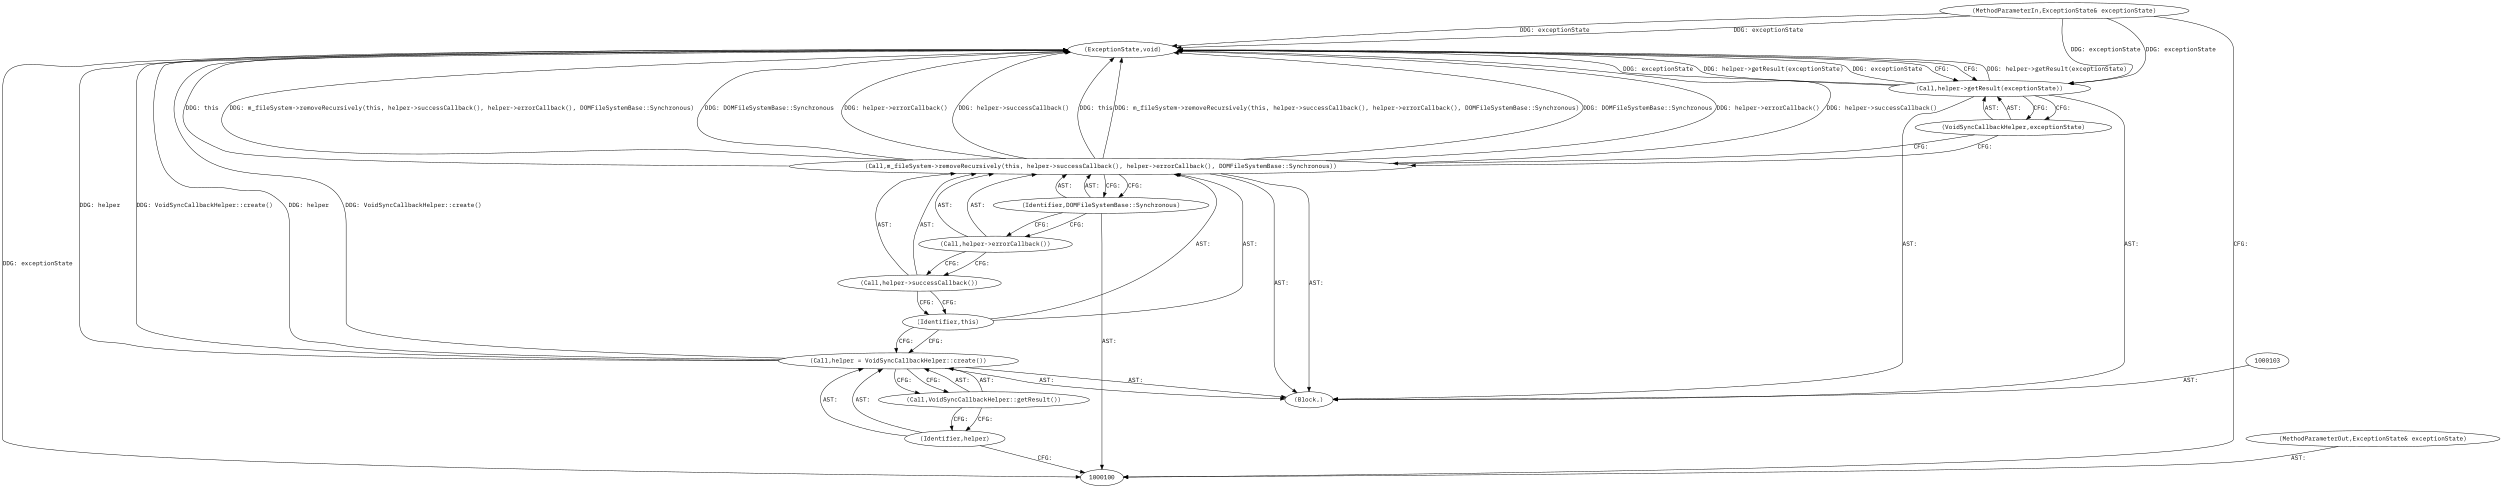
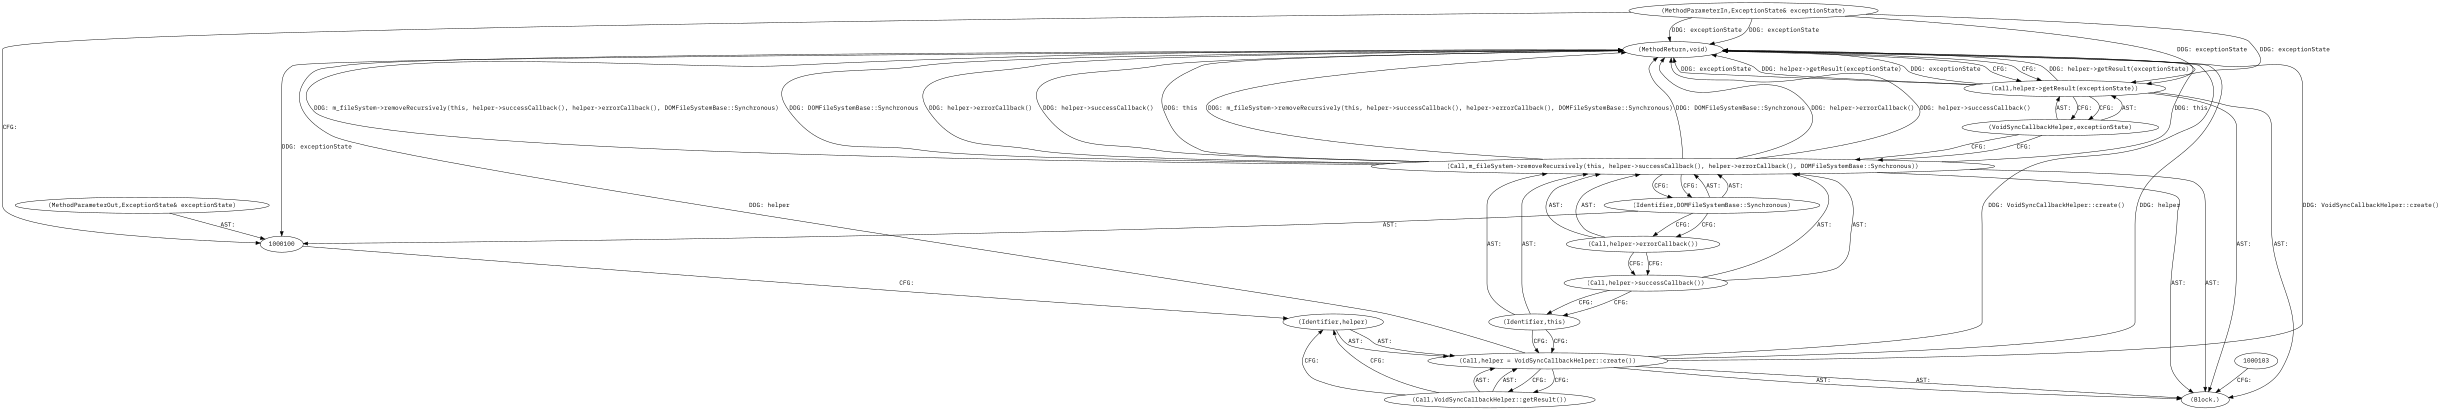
(1123, 50) -> (1673, 50)
(2193, 380) -> (2246, 380)
(1030, 459) -> (793, 283)
